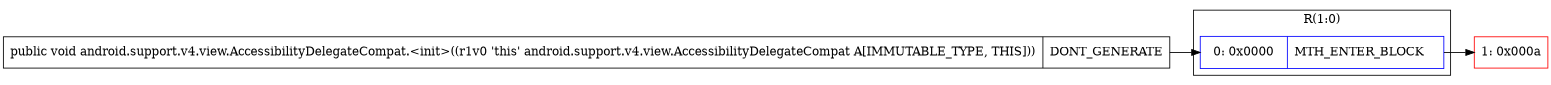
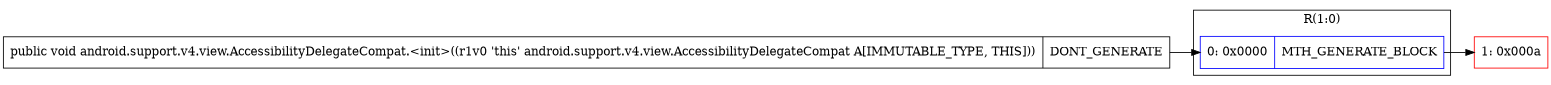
(1359, 52) -> (1359, 52)
